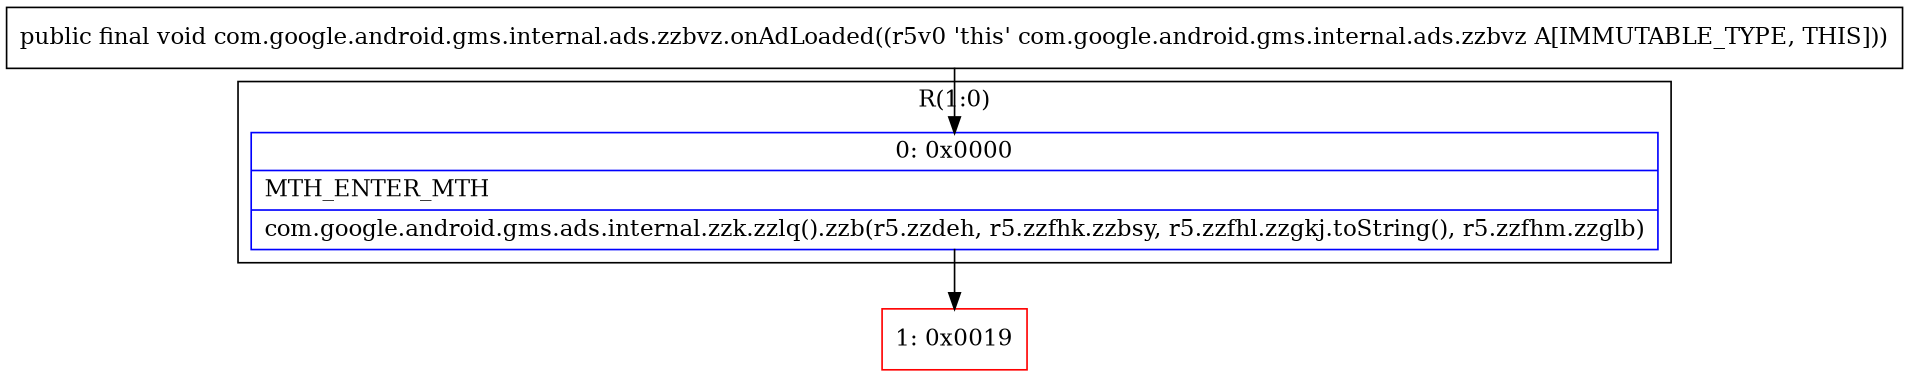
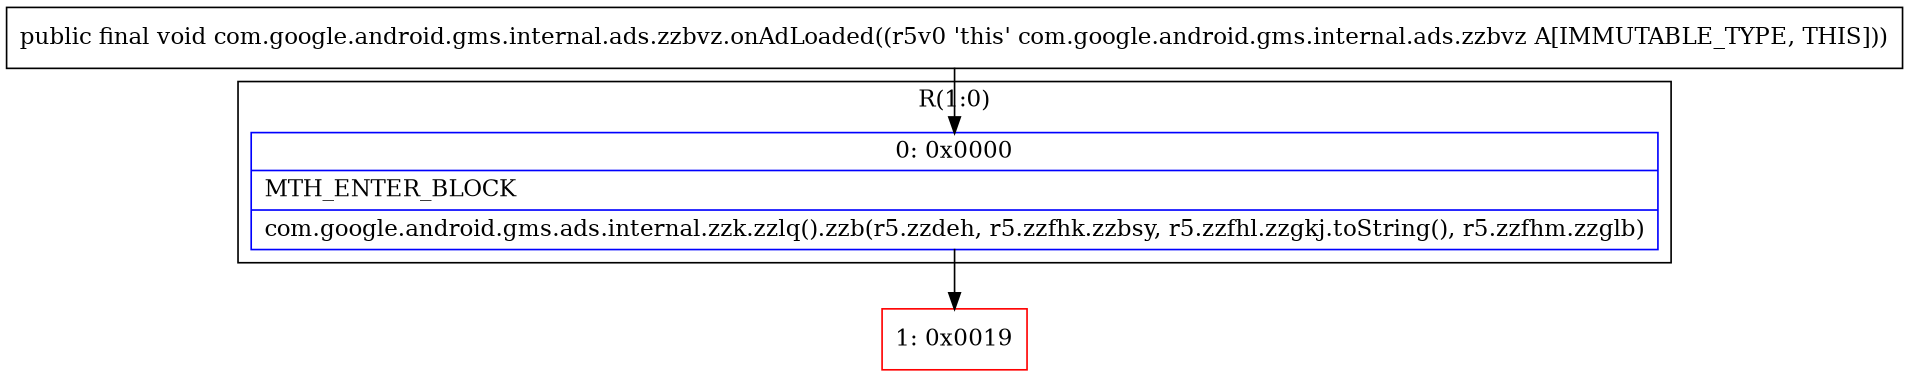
(377, 189) -> (391, 189)
